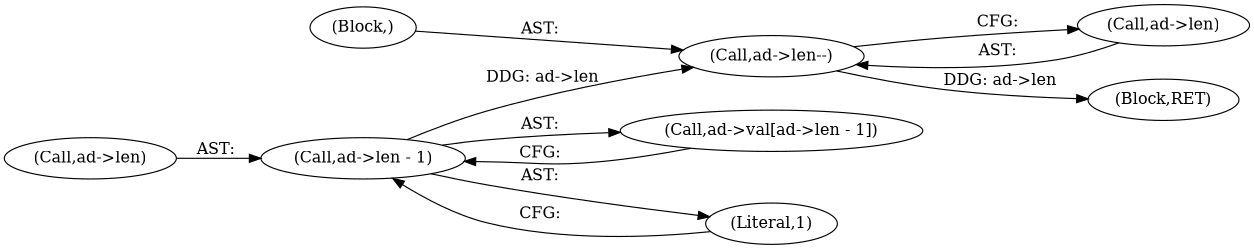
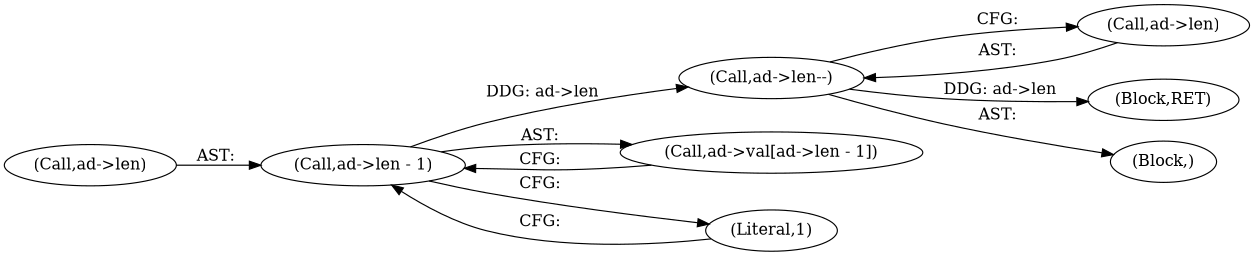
(543, 40) -> (964, 128)
(543, 176) -> (543, 184)
